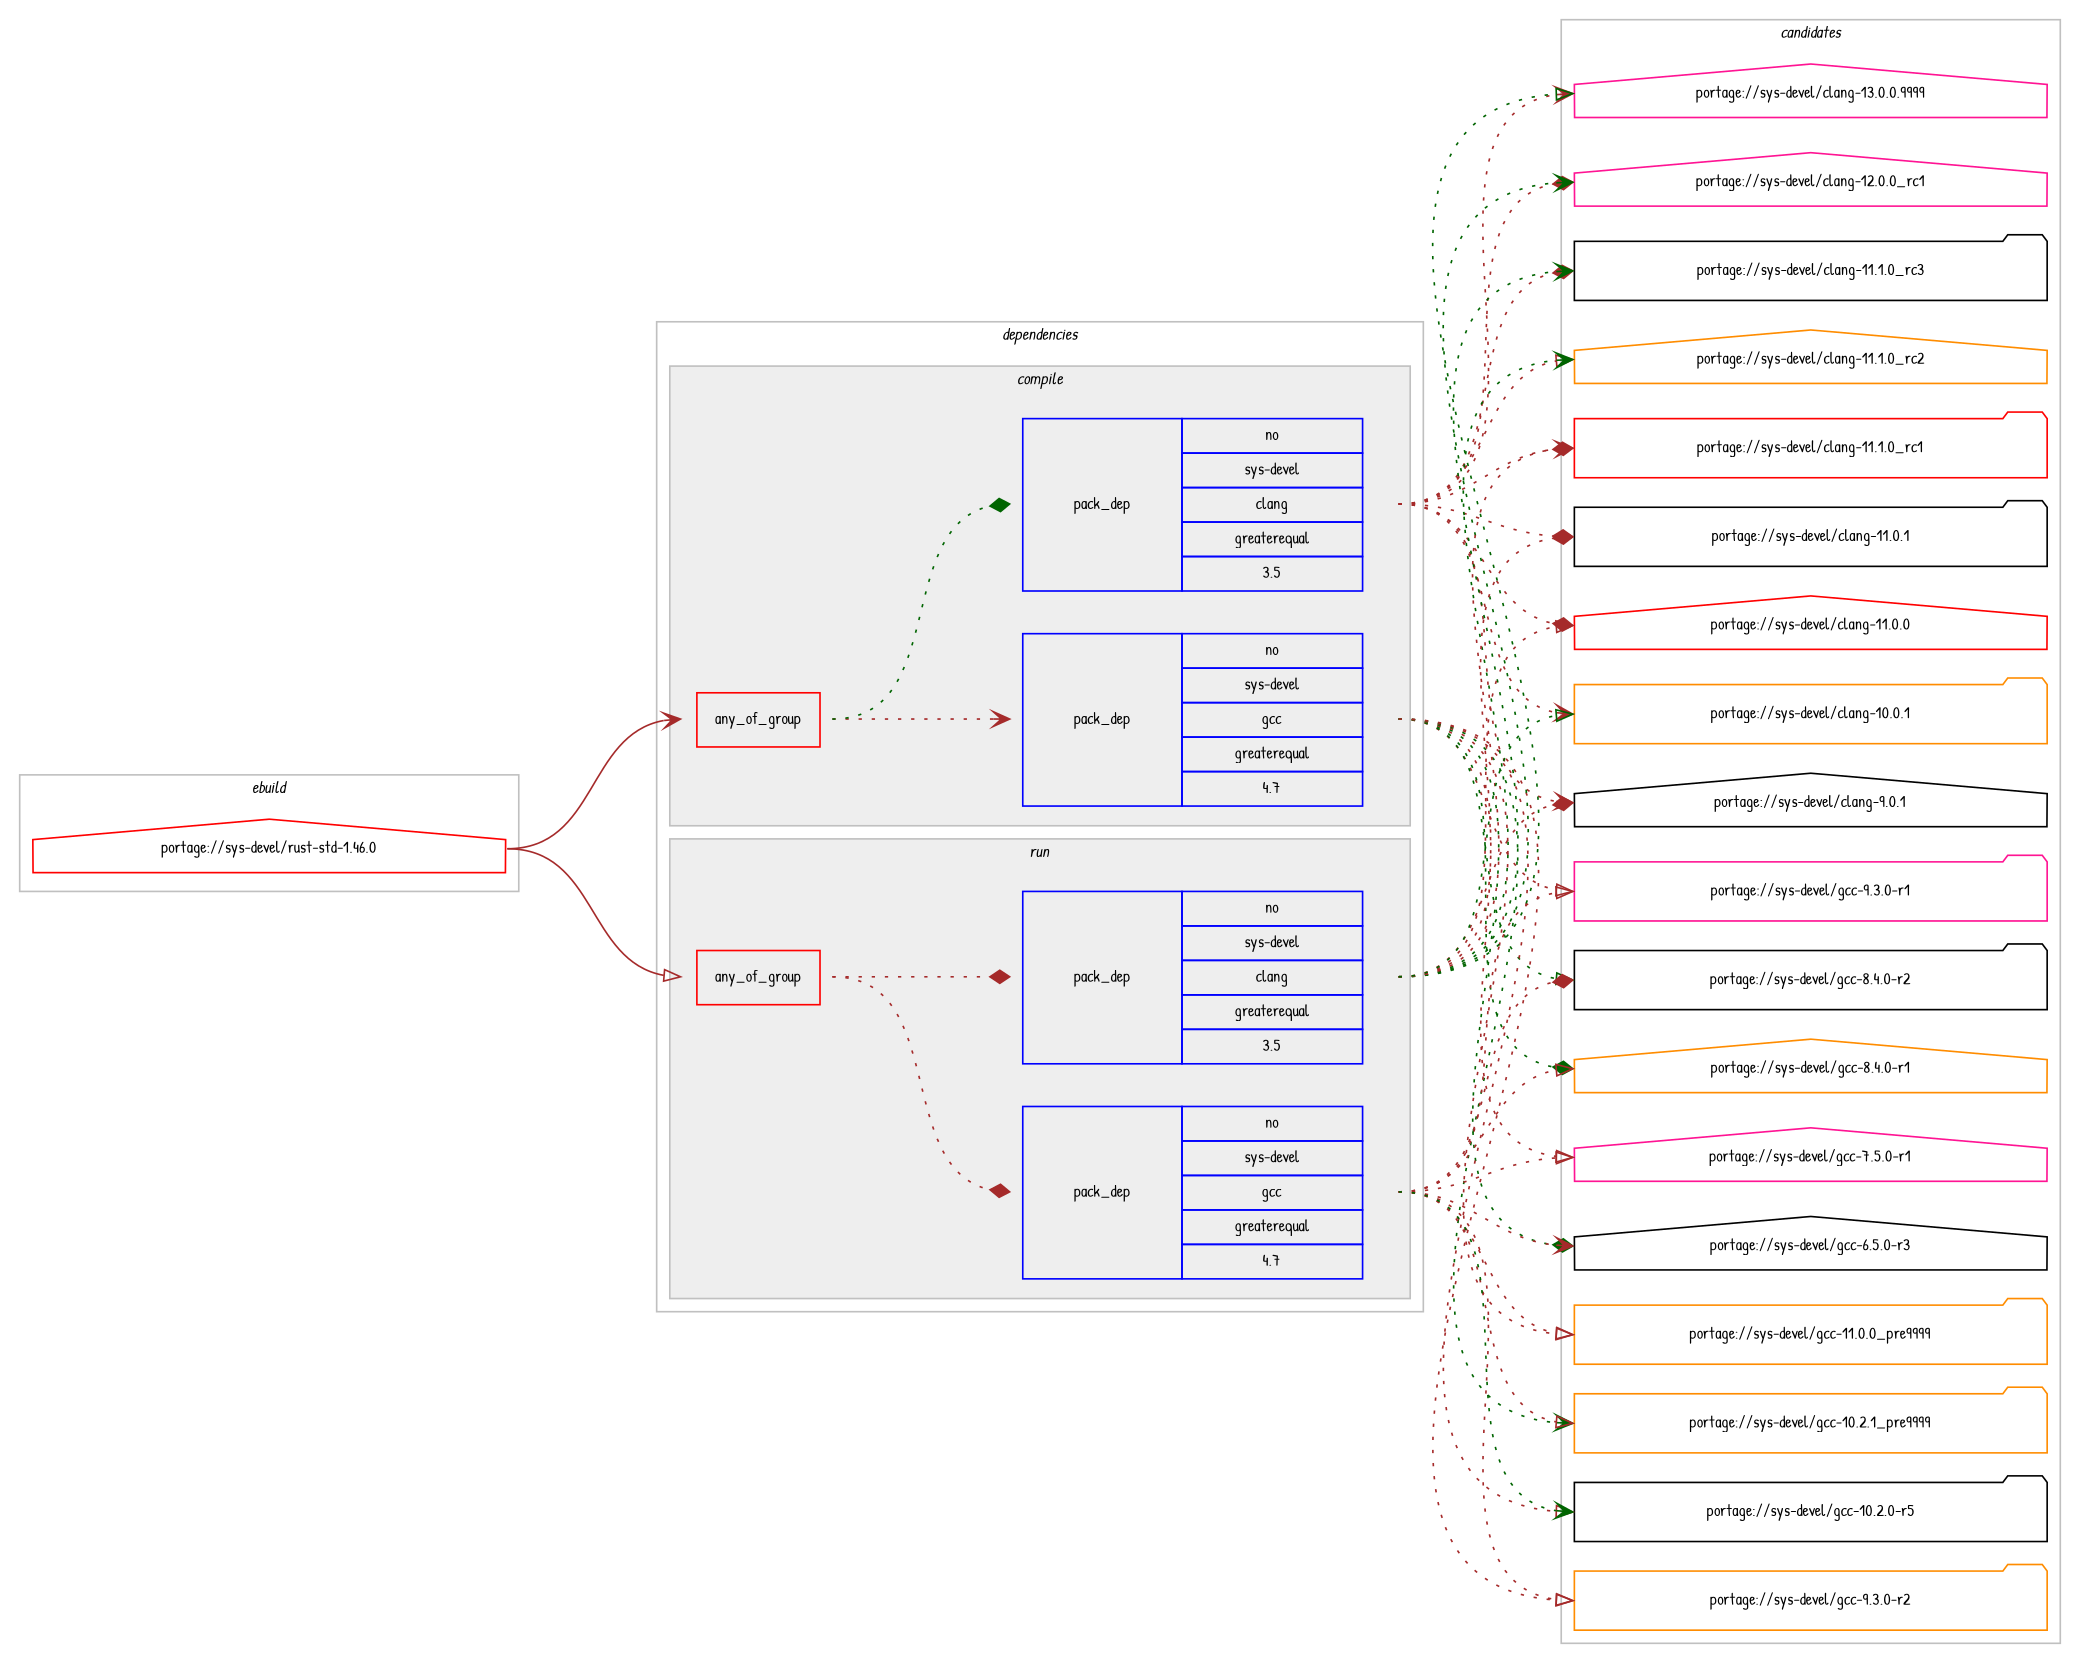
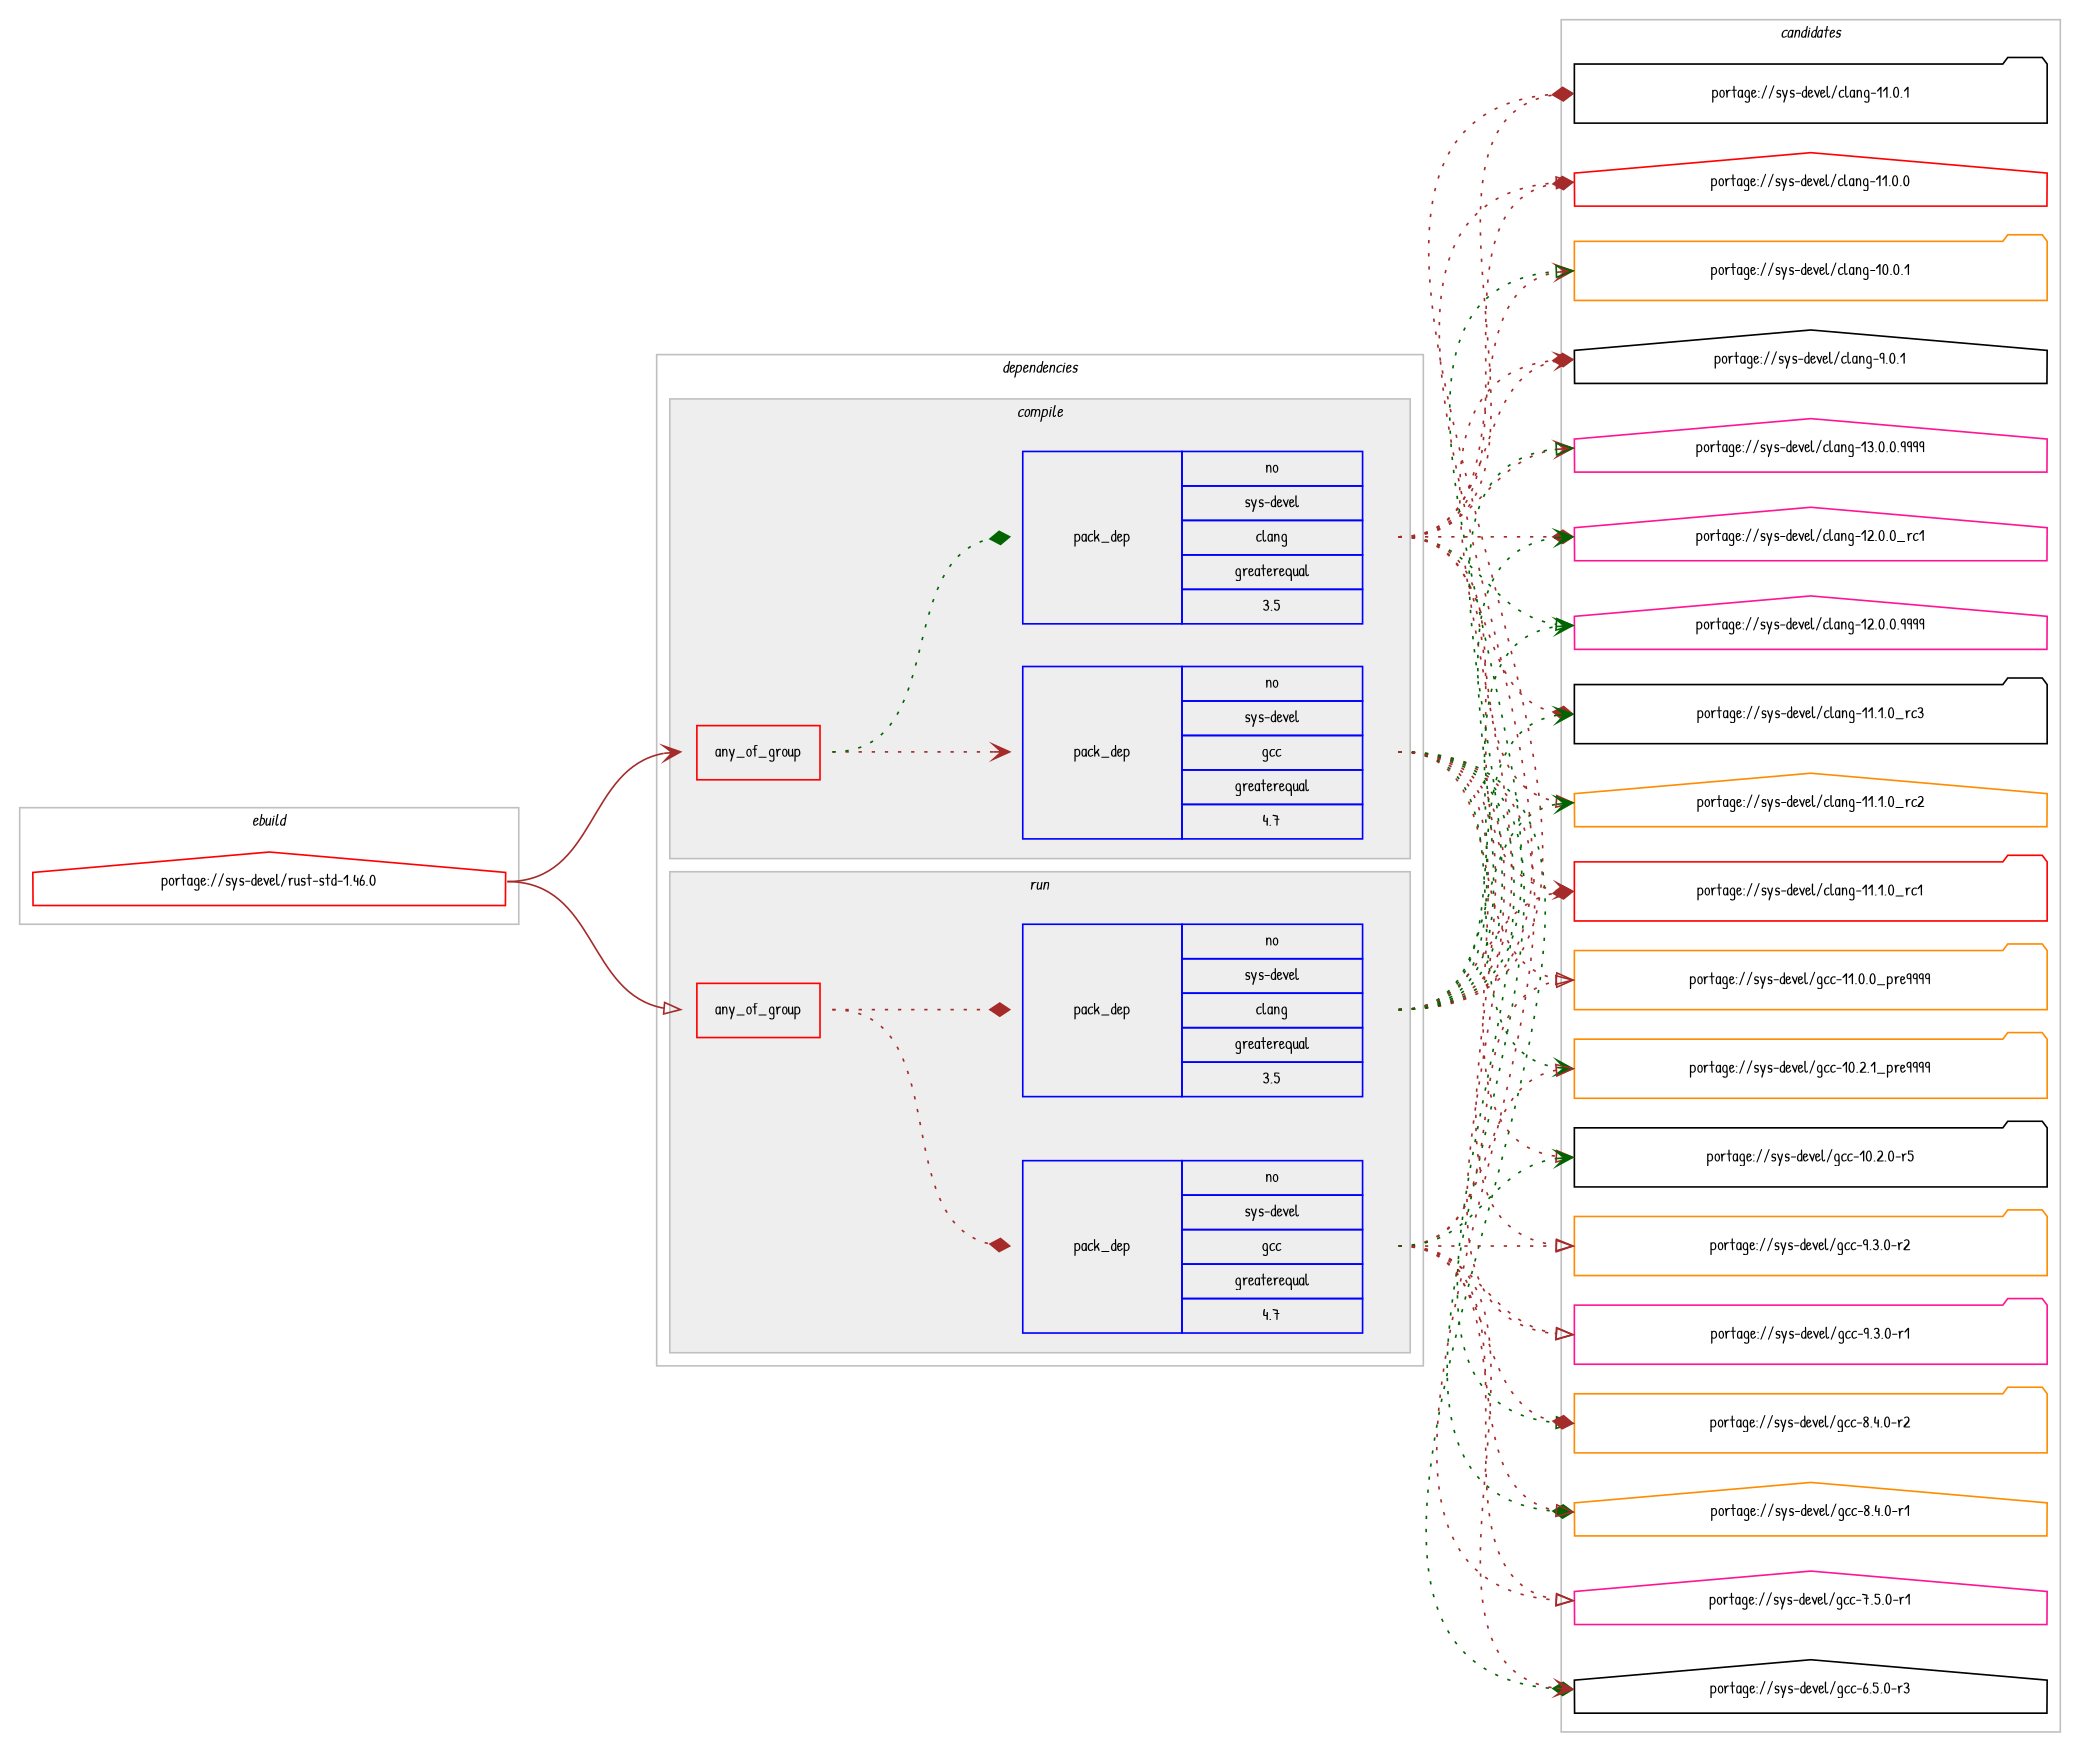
none -> (1811, 625)
(1811, 980) -> (1811, 1423)
